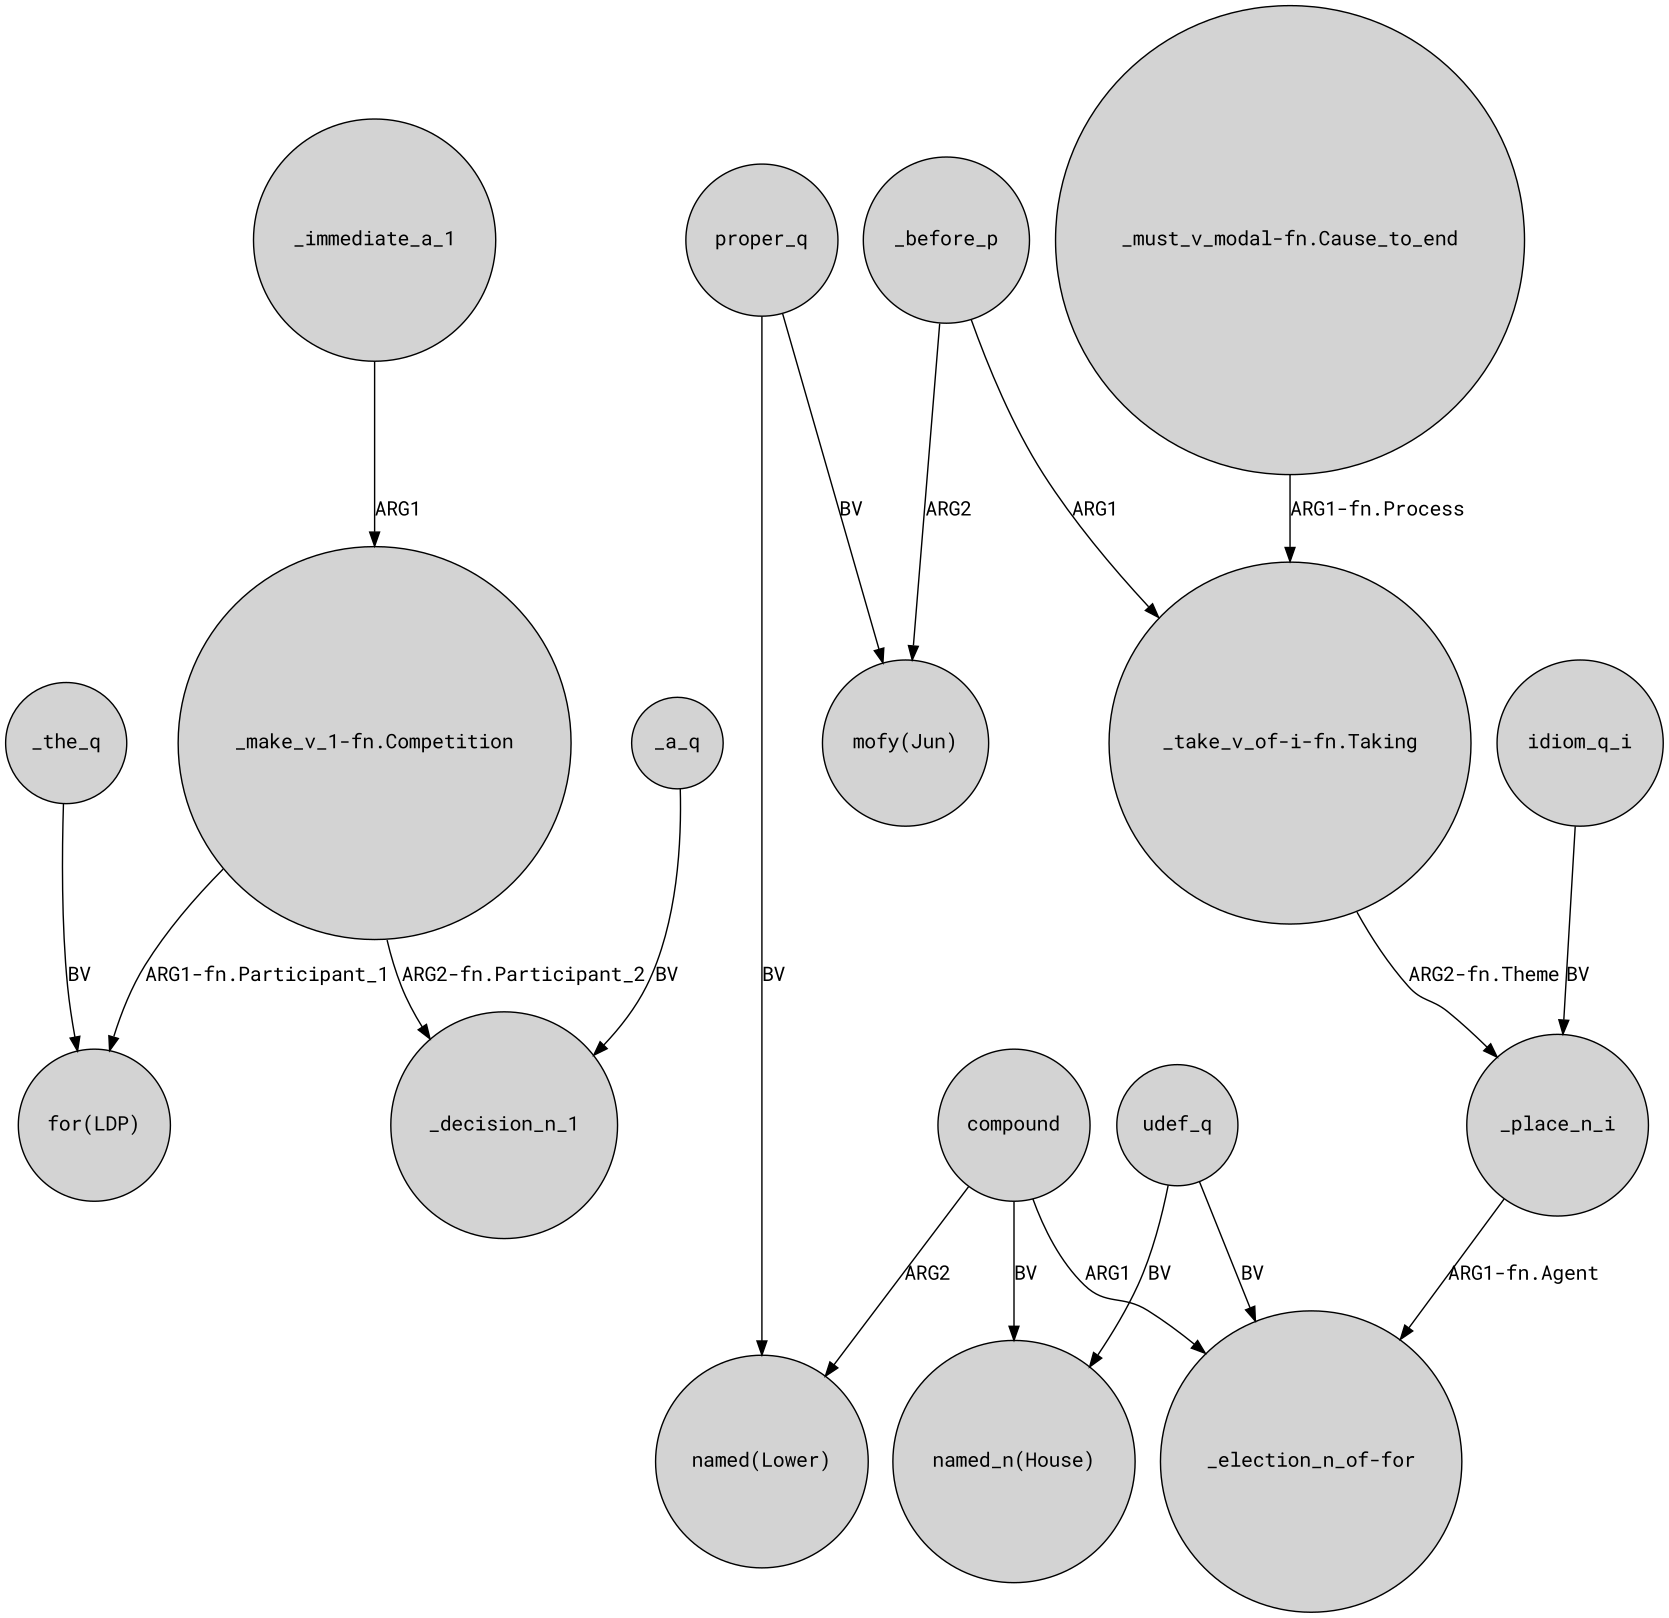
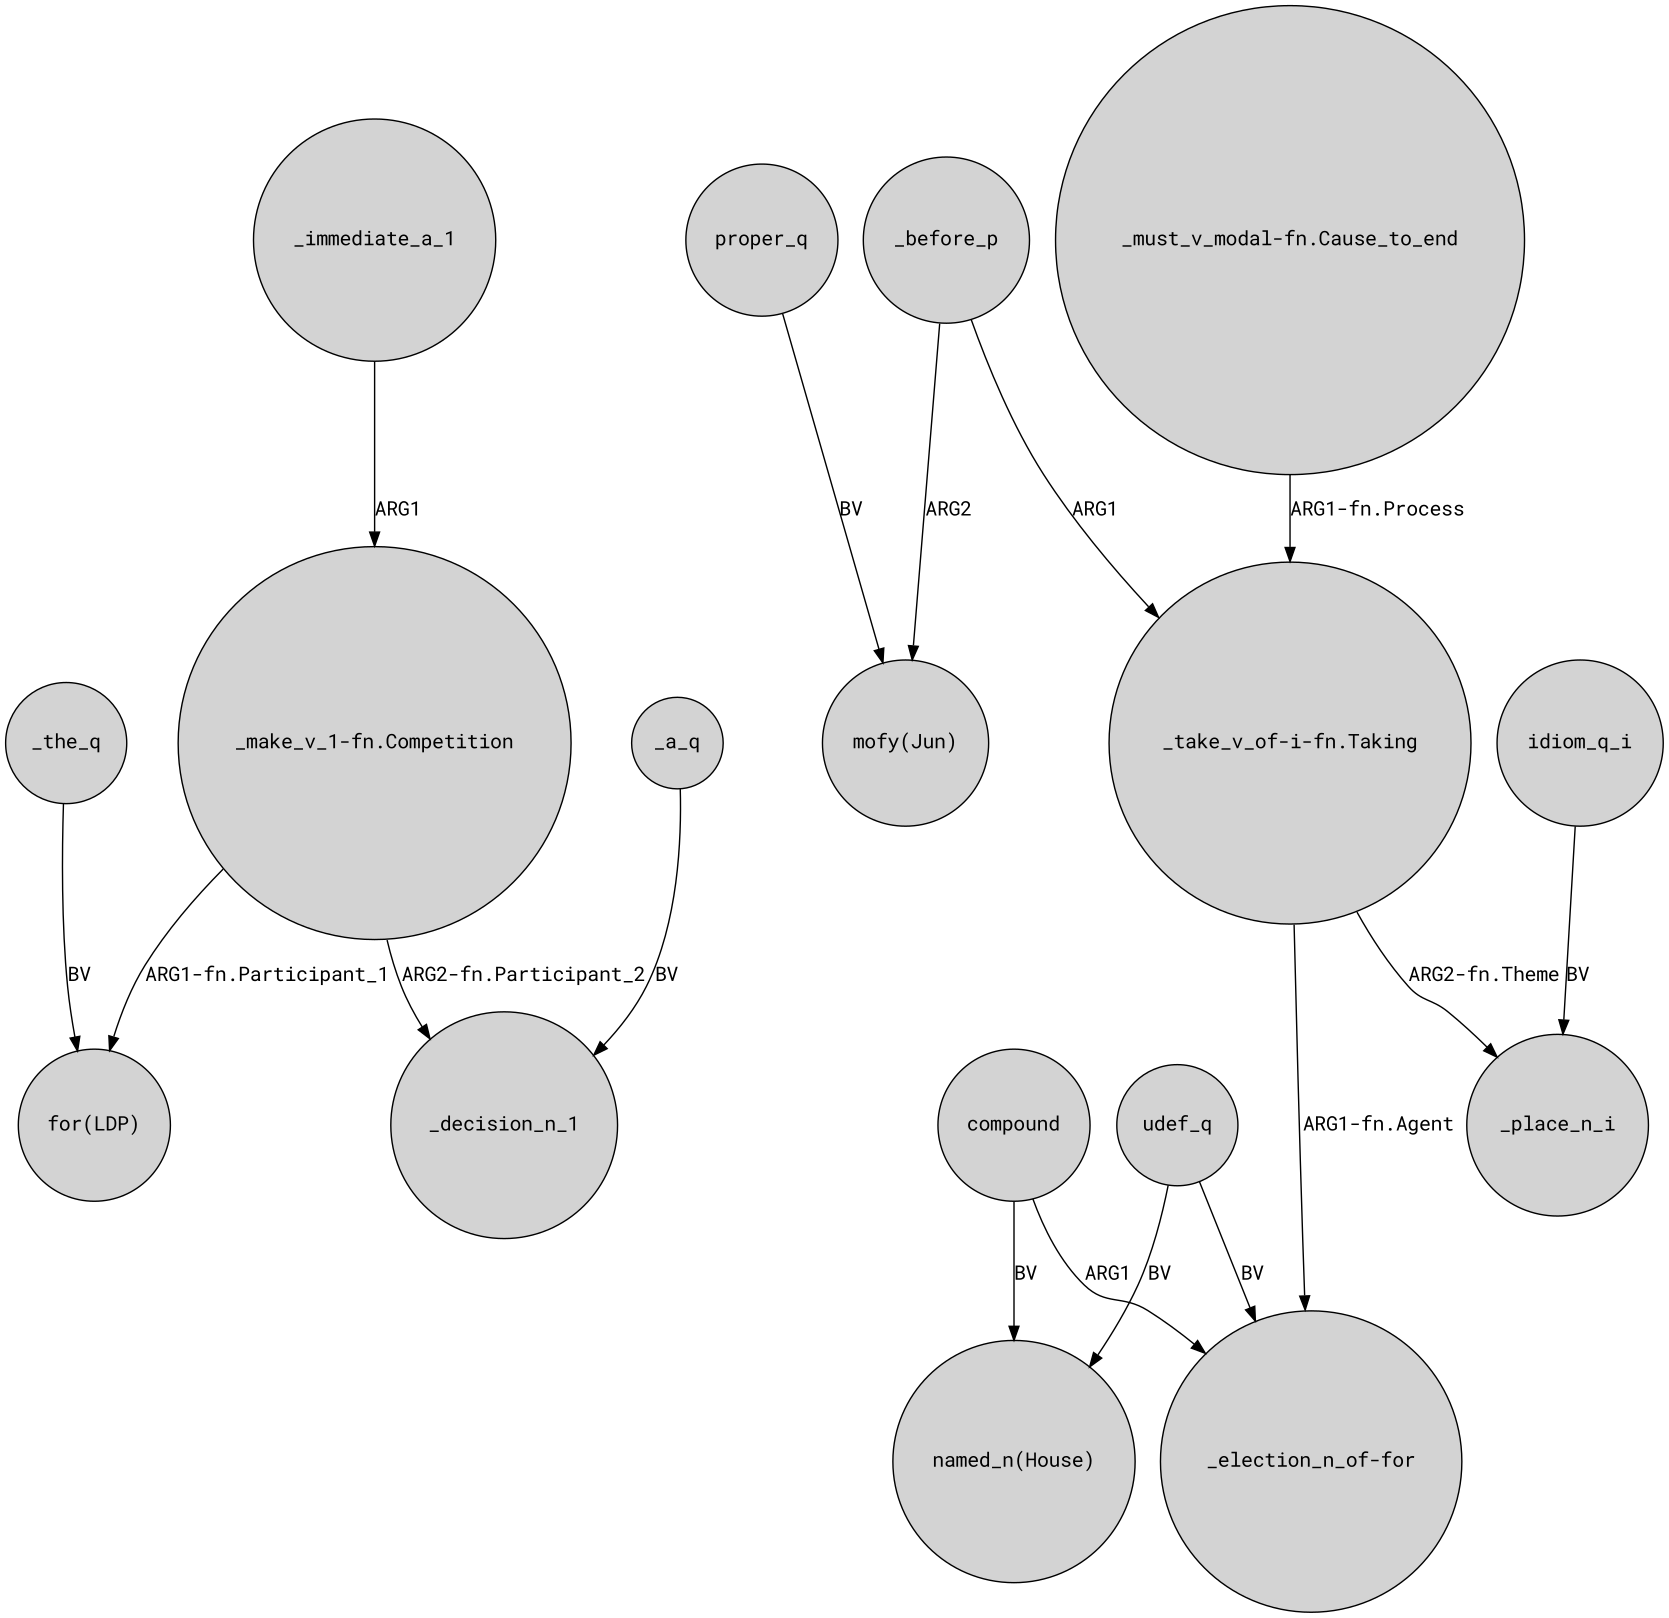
(1457, 1263) -> (1299, 1110)
(762, 1462) -> none
